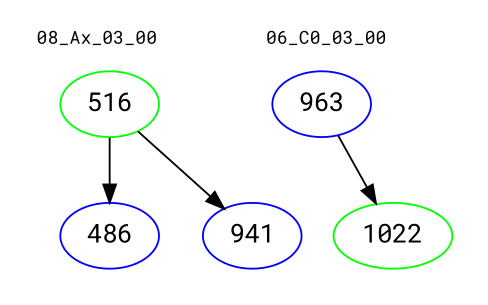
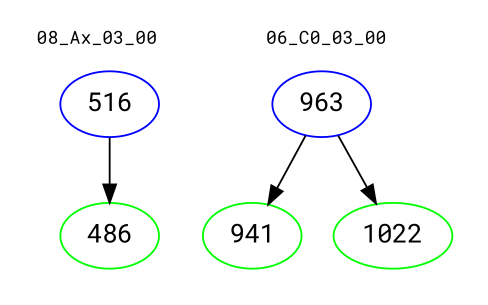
(110, 104) -> (110, 104)
(161, 152) -> (291, 162)
(110, 236) -> (110, 236)
(252, 236) -> (252, 236)
